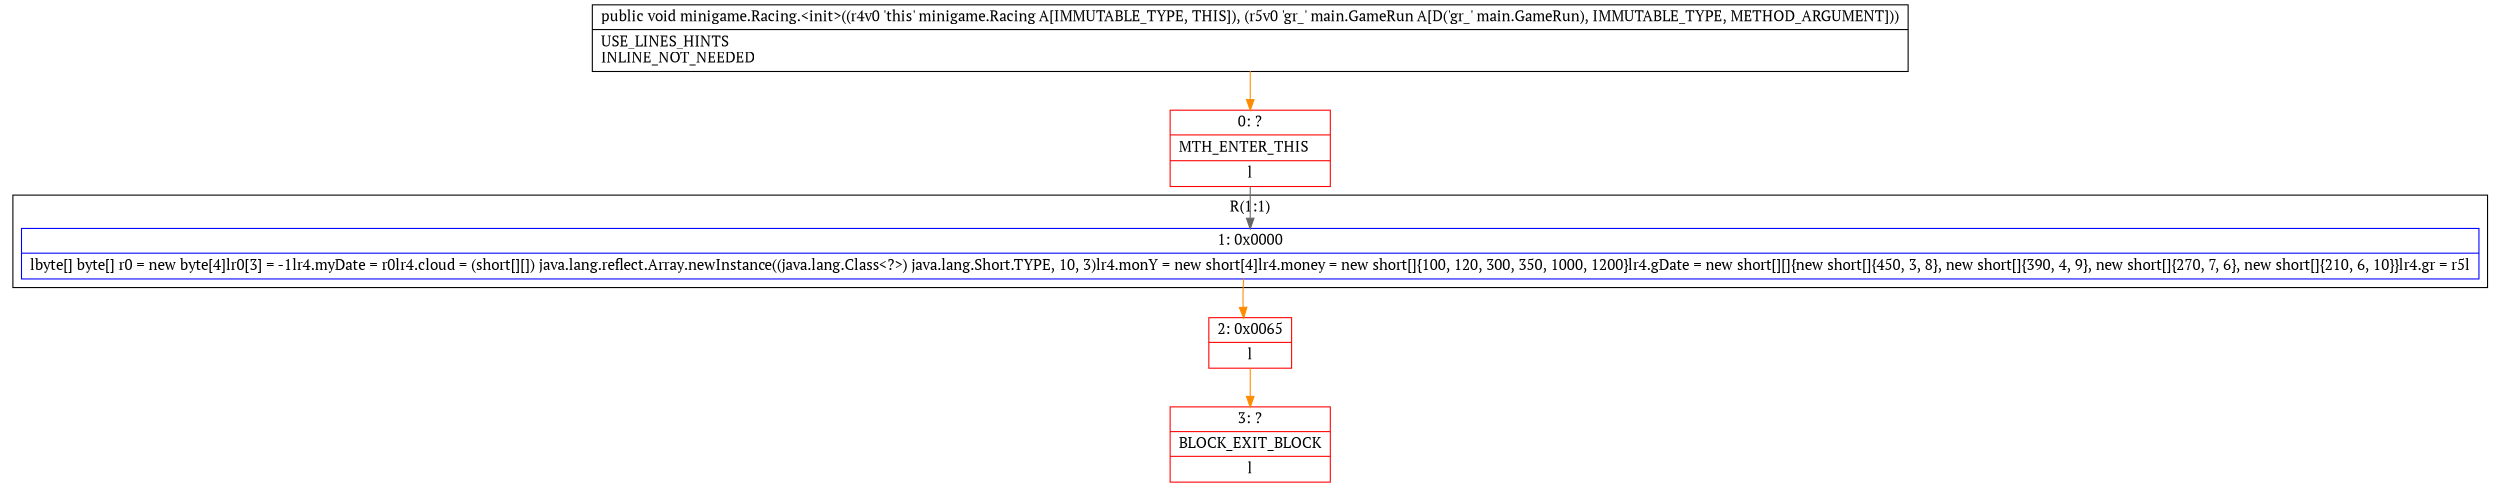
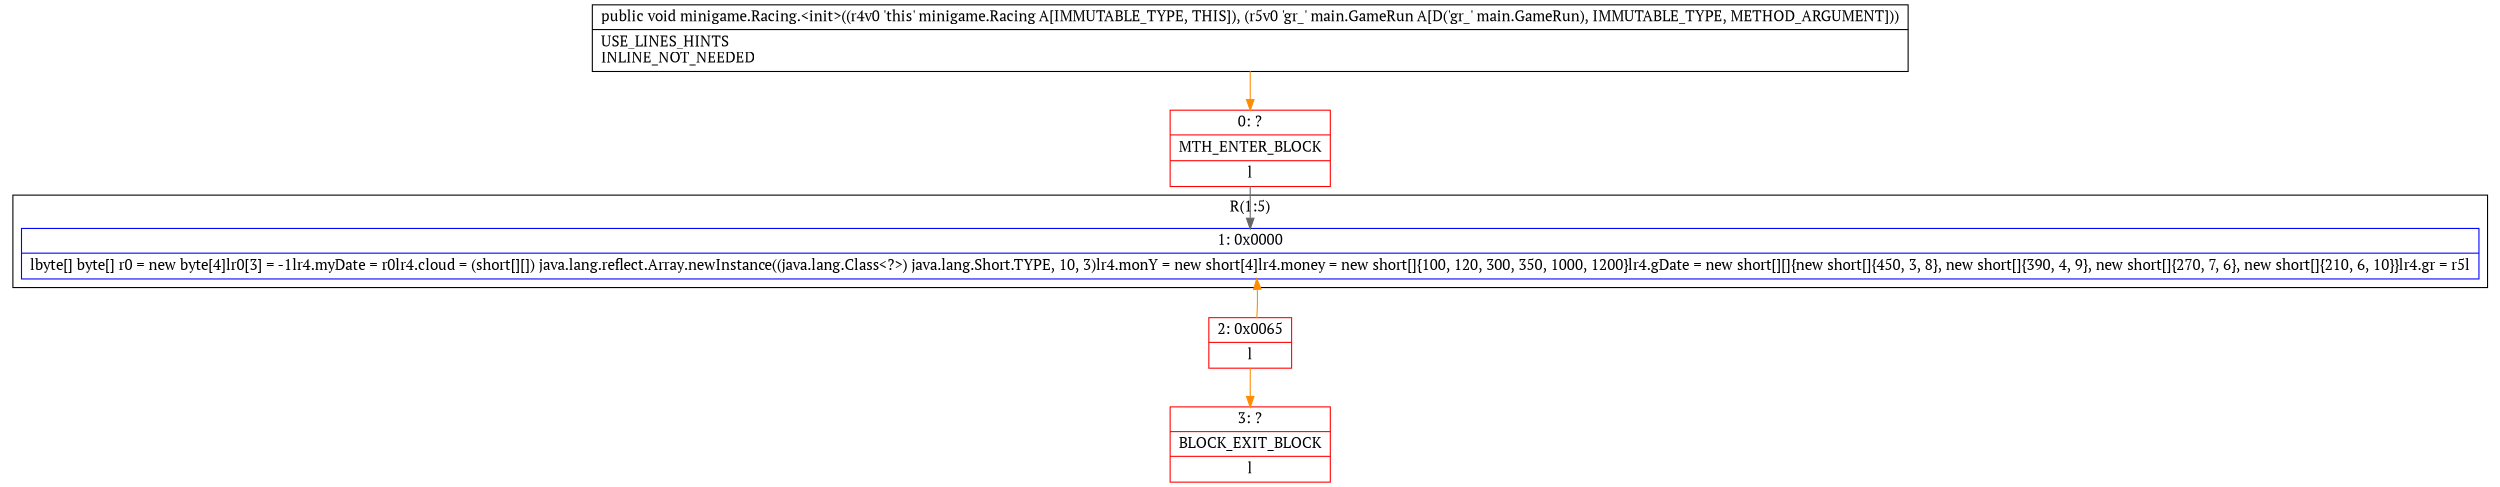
(1244, 147) -> (1250, 147)
(1250, 207) -> (1250, 207)
(1243, 294) -> (1257, 304)
